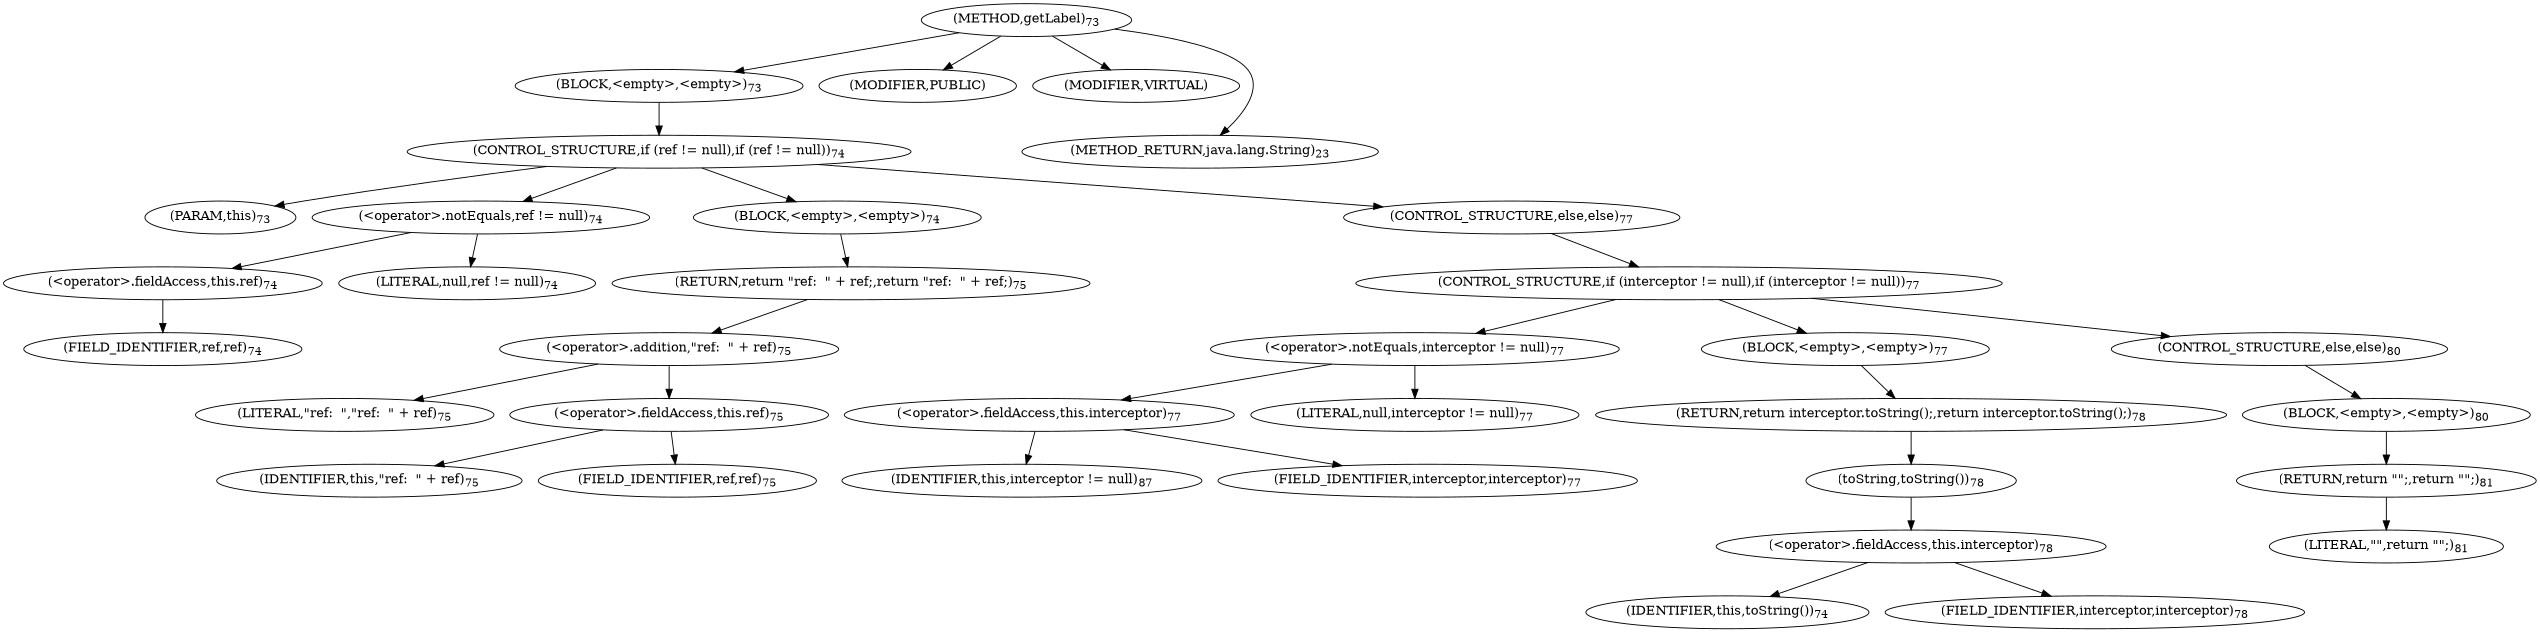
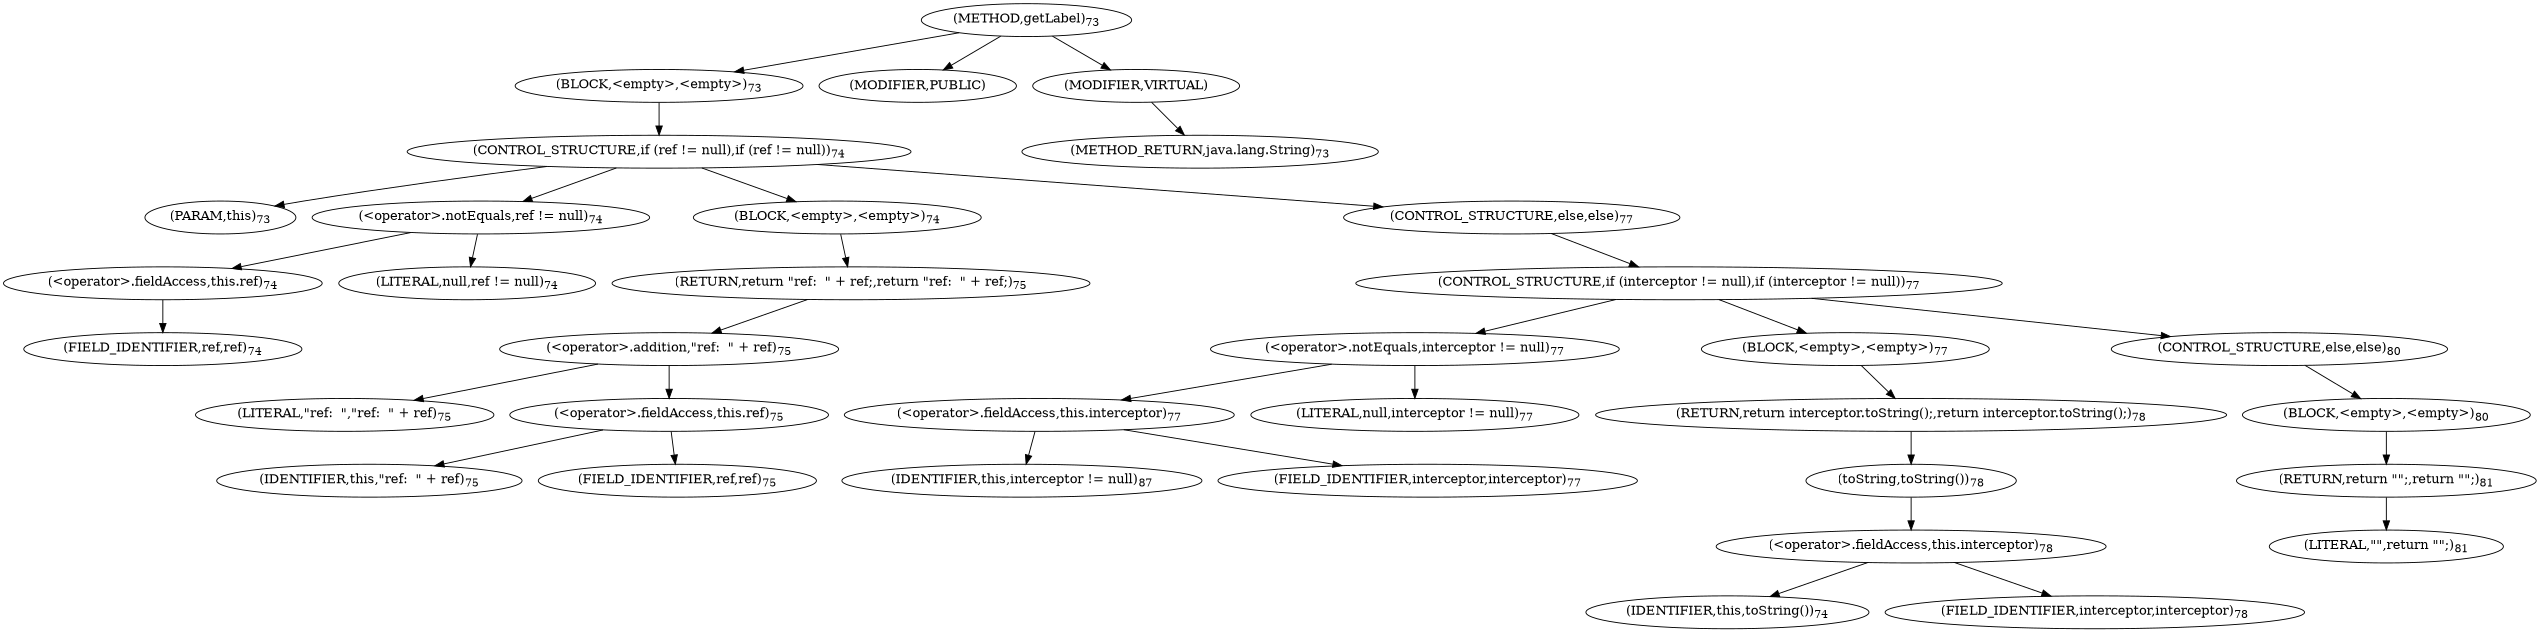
(1217, 51) -> (1165, 115)
(1323, 150) -> (1323, 150)
